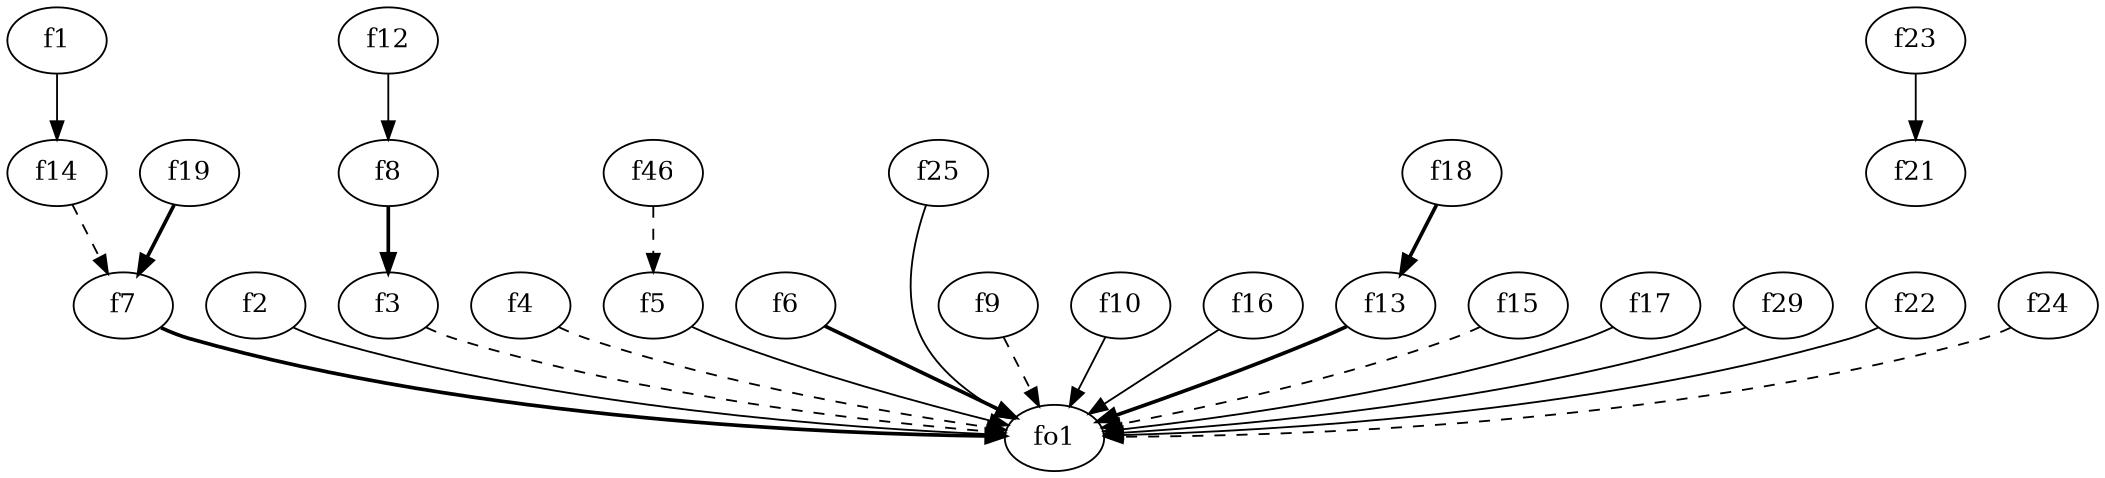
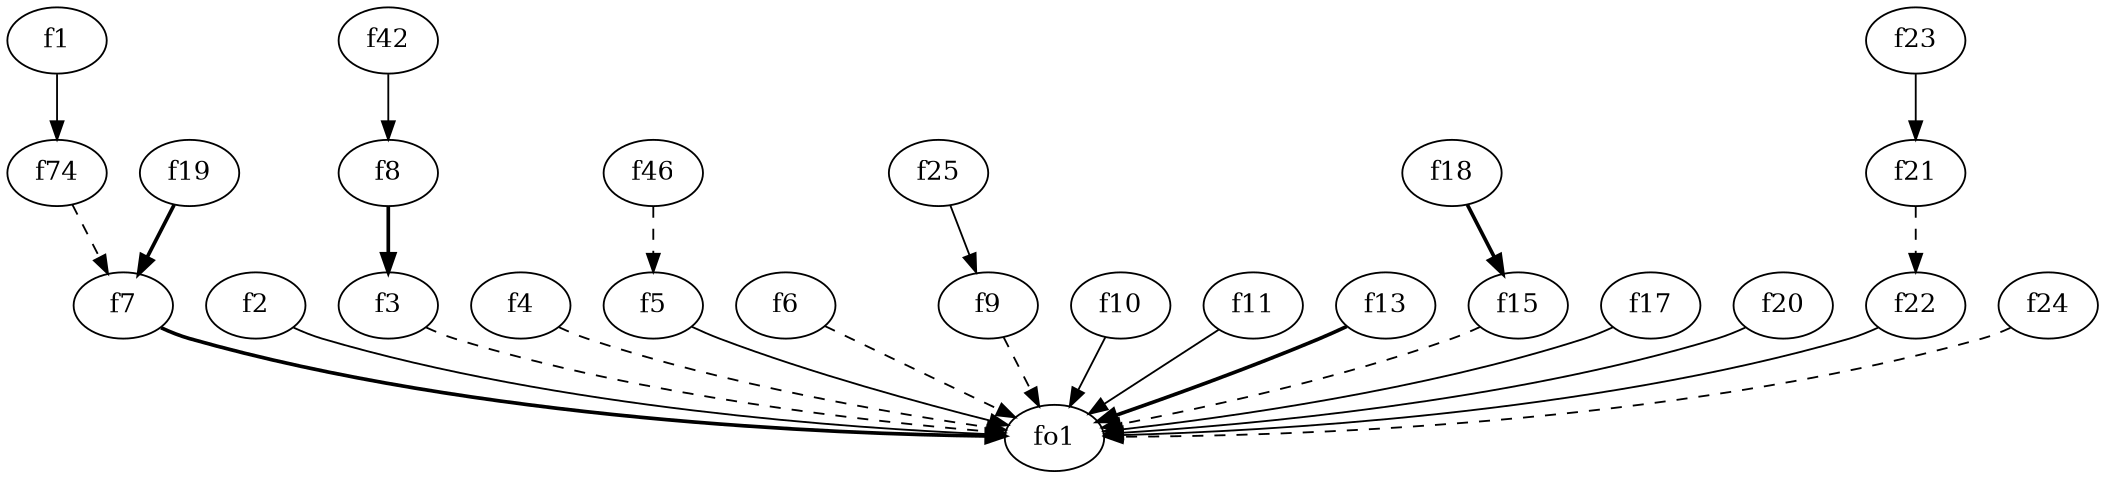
(388, 40) -> (388, 40)
(57, 173) -> (57, 173)
none -> (1916, 230)
(1423, 231) -> (1481, 231)
(1253, 305) -> (1253, 305)
(1783, 305) -> (1783, 305)
(916, 324) -> (960, 230)
(912, 368) -> (912, 368)
